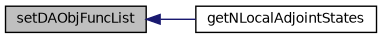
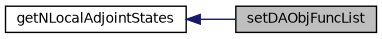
(178, 19) -> (218, 19)
